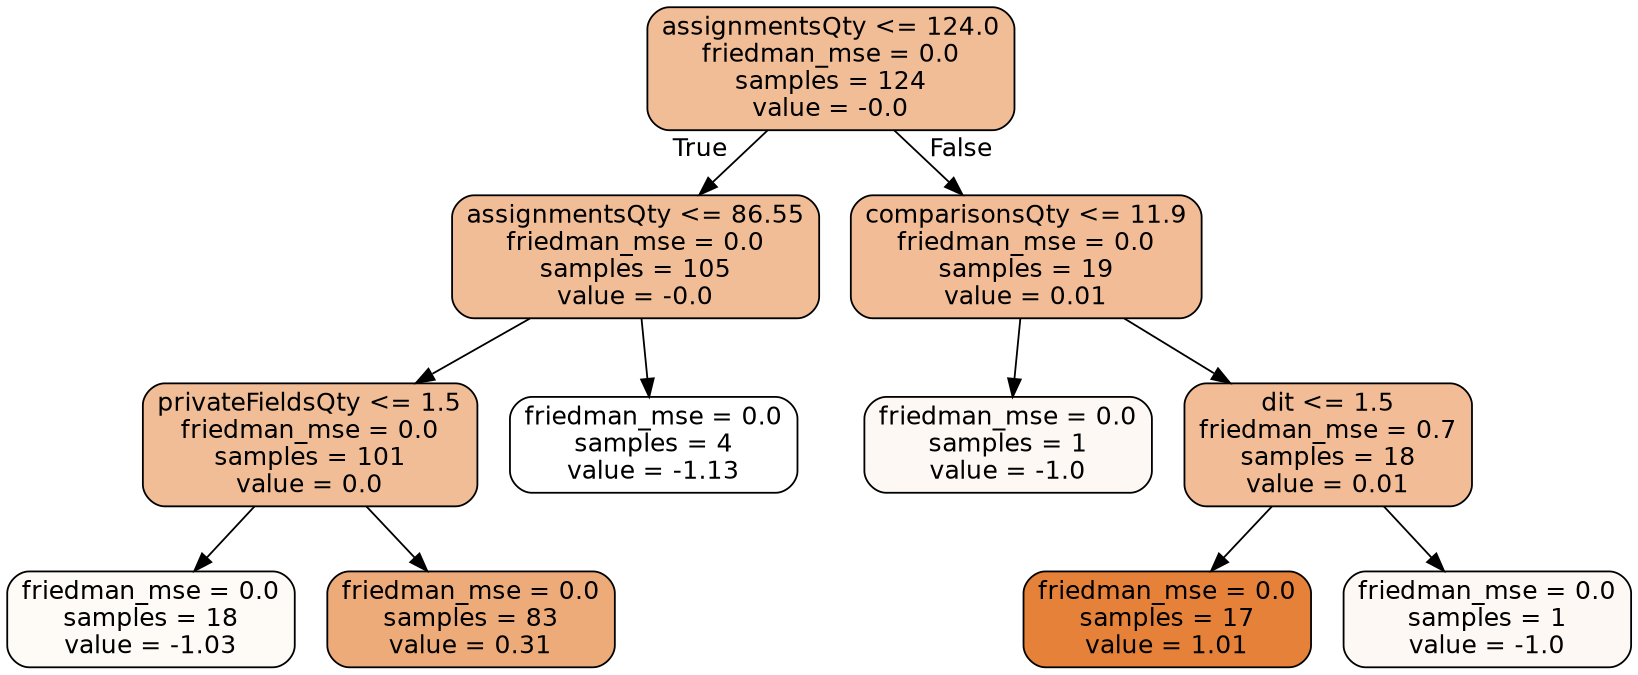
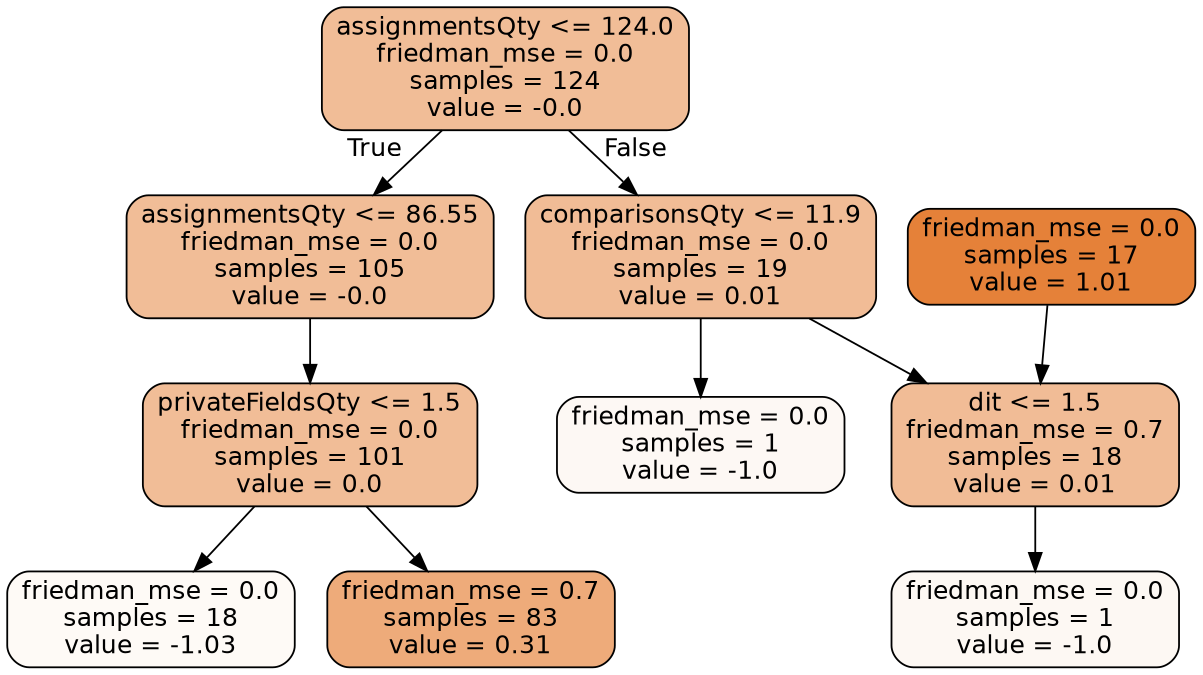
(654, 445) -> none
(1248, 532) -> (1045, 335)
(471, 619) -> (471, 619)
